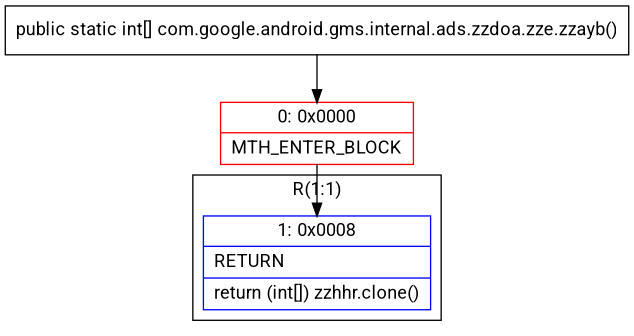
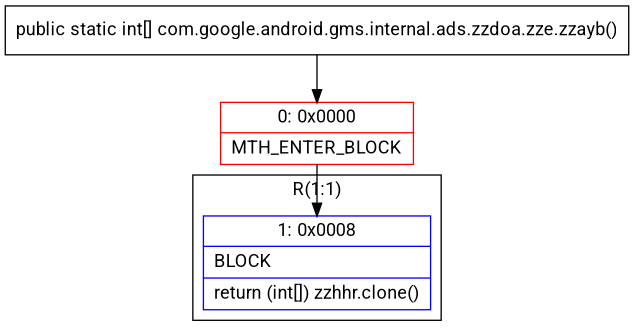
(250, 262) -> (243, 262)
